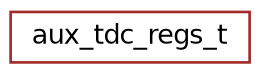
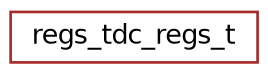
(130, 37) -> (134, 37)
